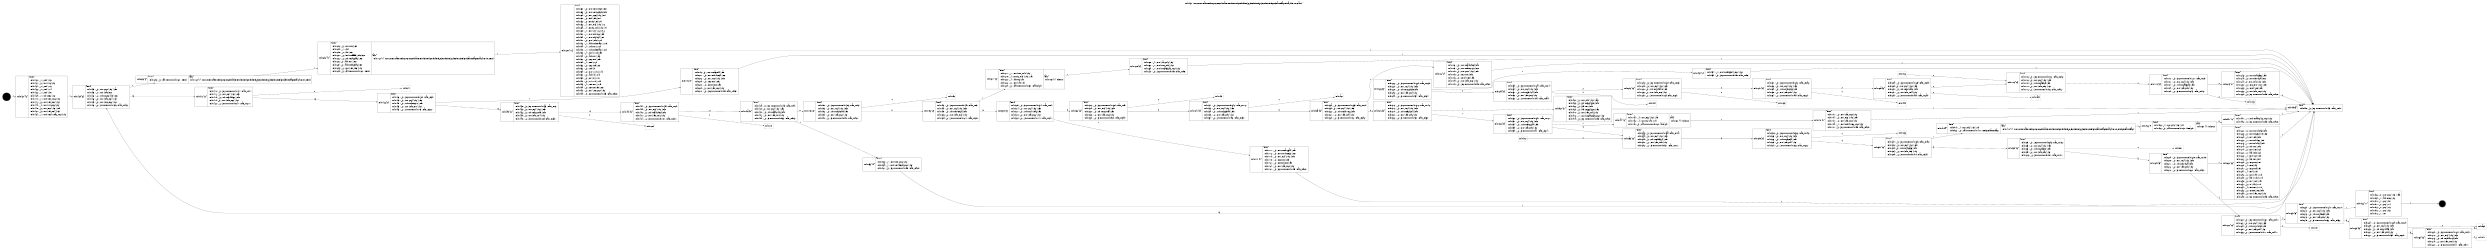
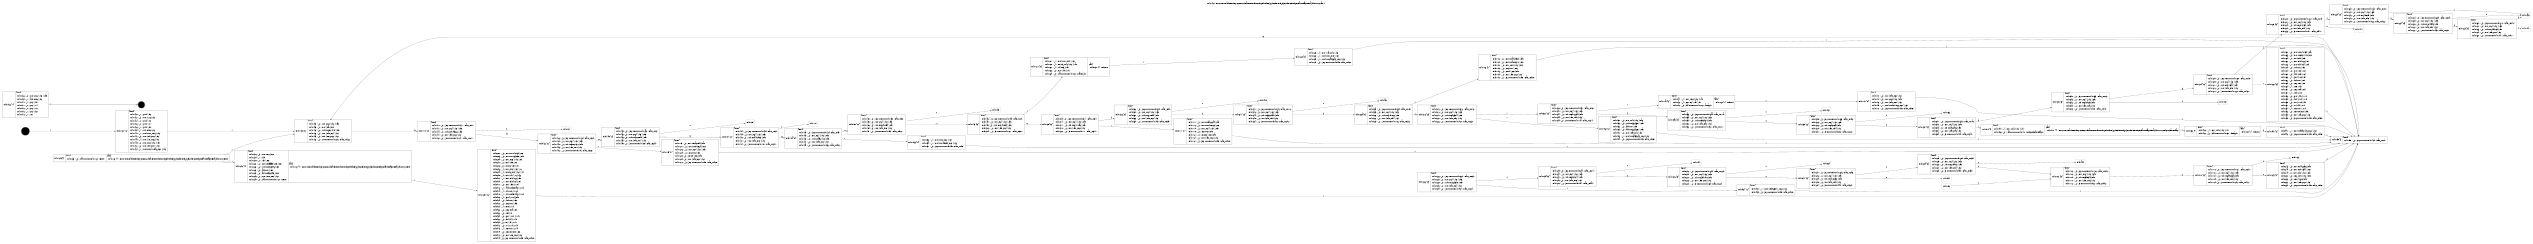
(142, 85) -> (258, 141)
(1575, 139) -> (1773, 114)
(2349, 208) -> (2454, 11)
